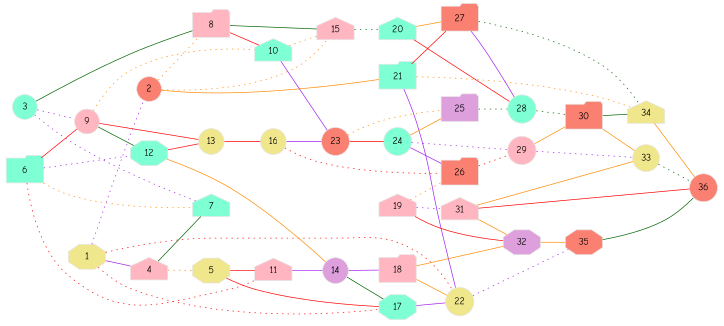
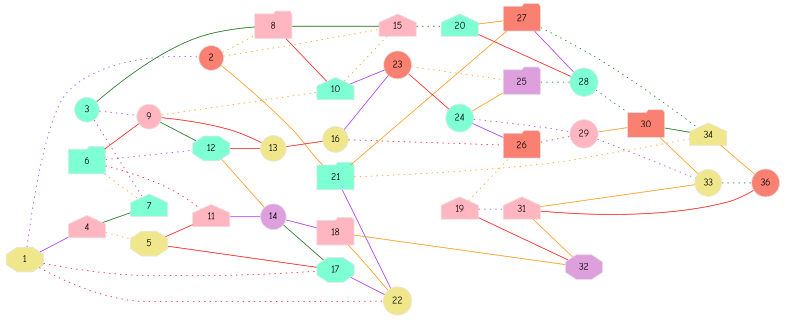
(431, 45) -> (429, 98)
(584, 242) -> none
